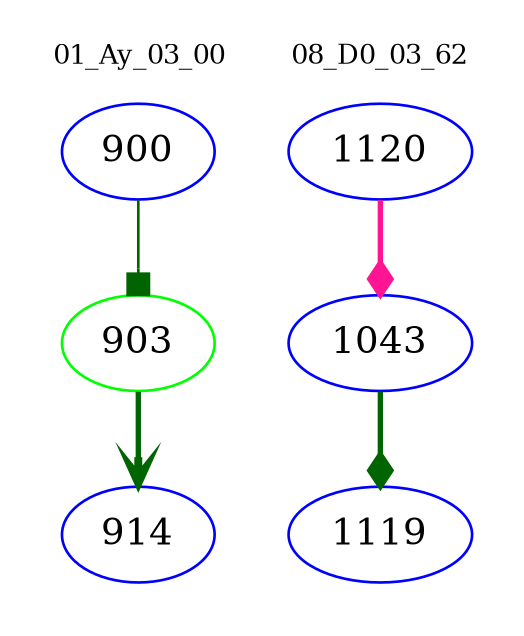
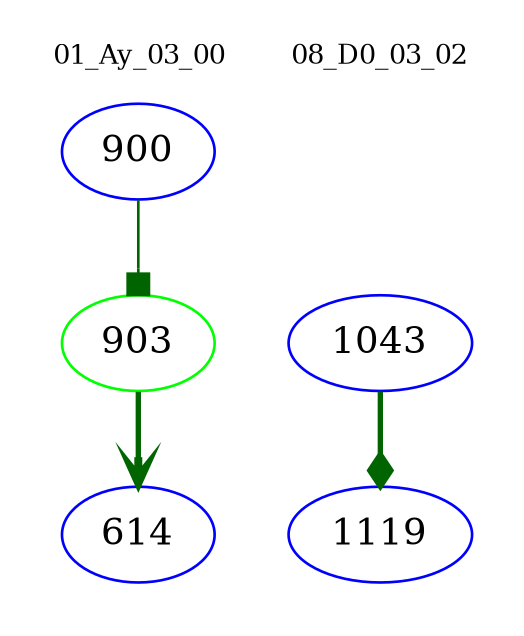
(380, 57) -> (380, 57)
(380, 152) -> none
(138, 535) -> (138, 535)
